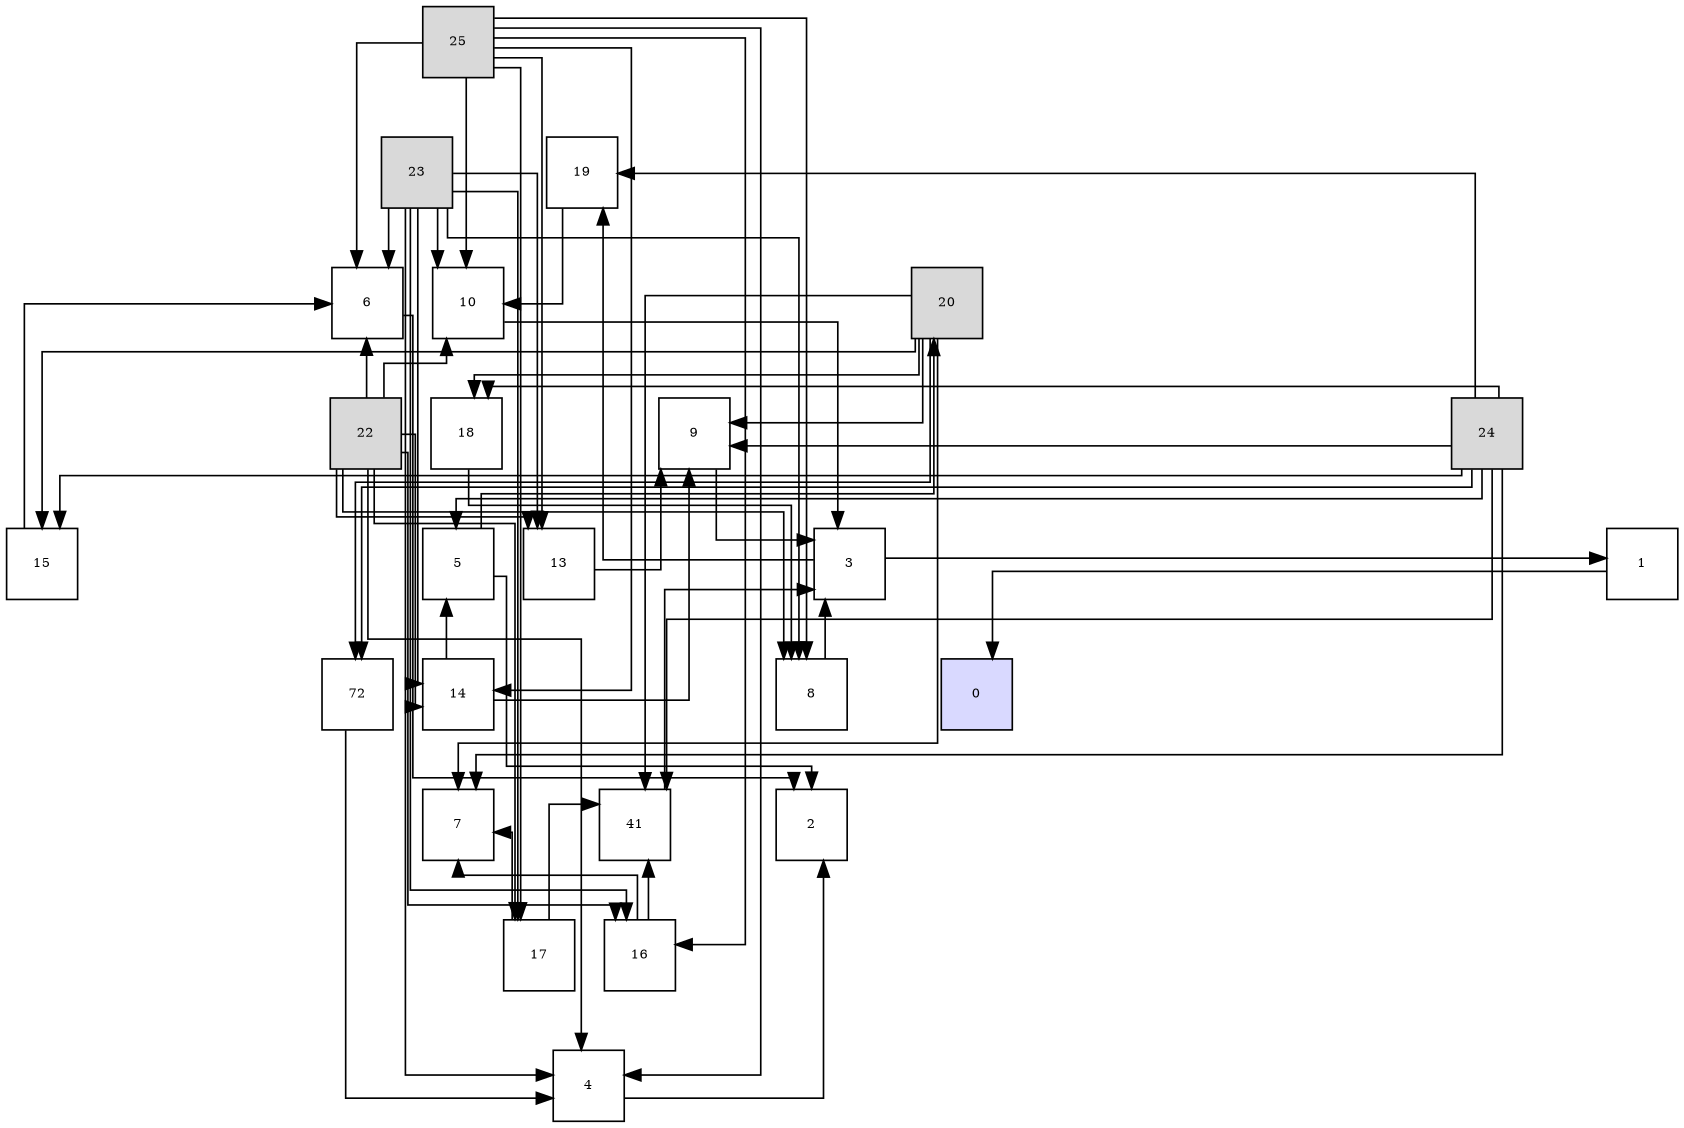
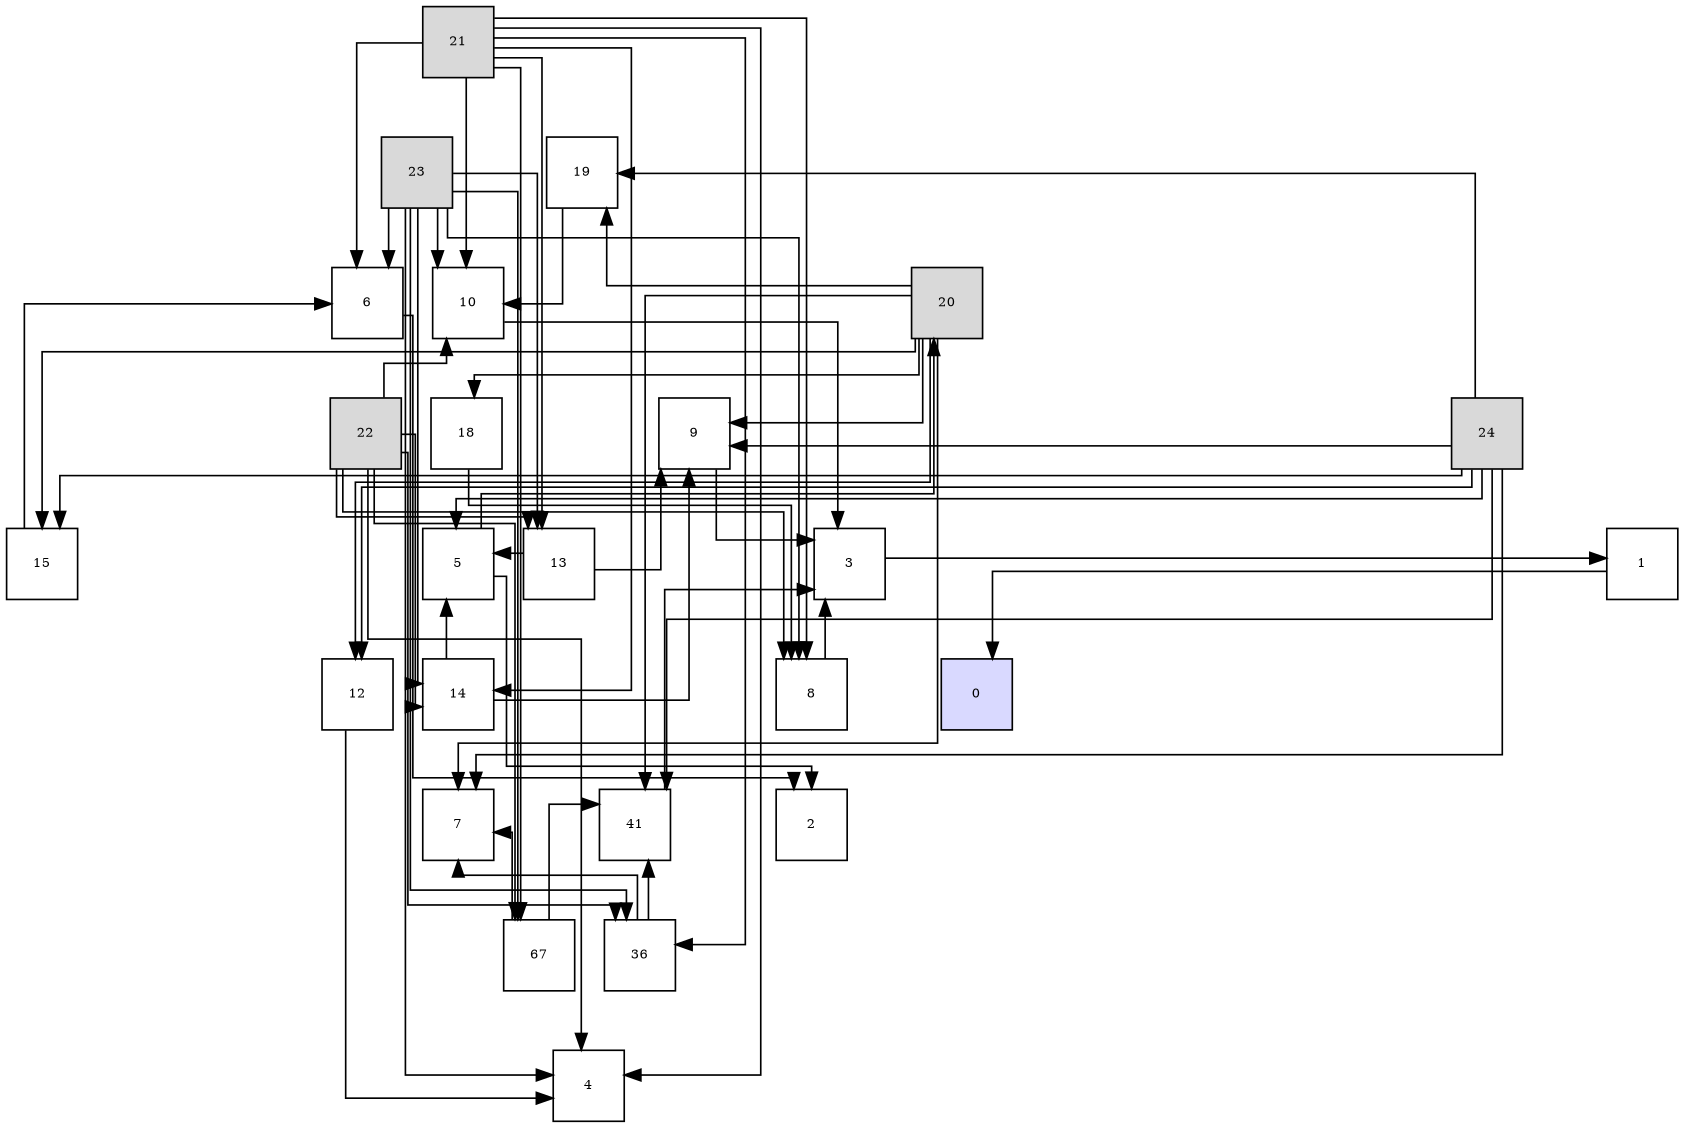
(458, 42) -> (458, 42)
(367, 376) -> none
(999, 386) -> none
(603, 525) -> (729, 286)
none -> (517, 553)
(358, 694) -> (358, 694)
(539, 955) -> (539, 955)
(640, 955) -> (640, 955)
(823, 1087) -> none
